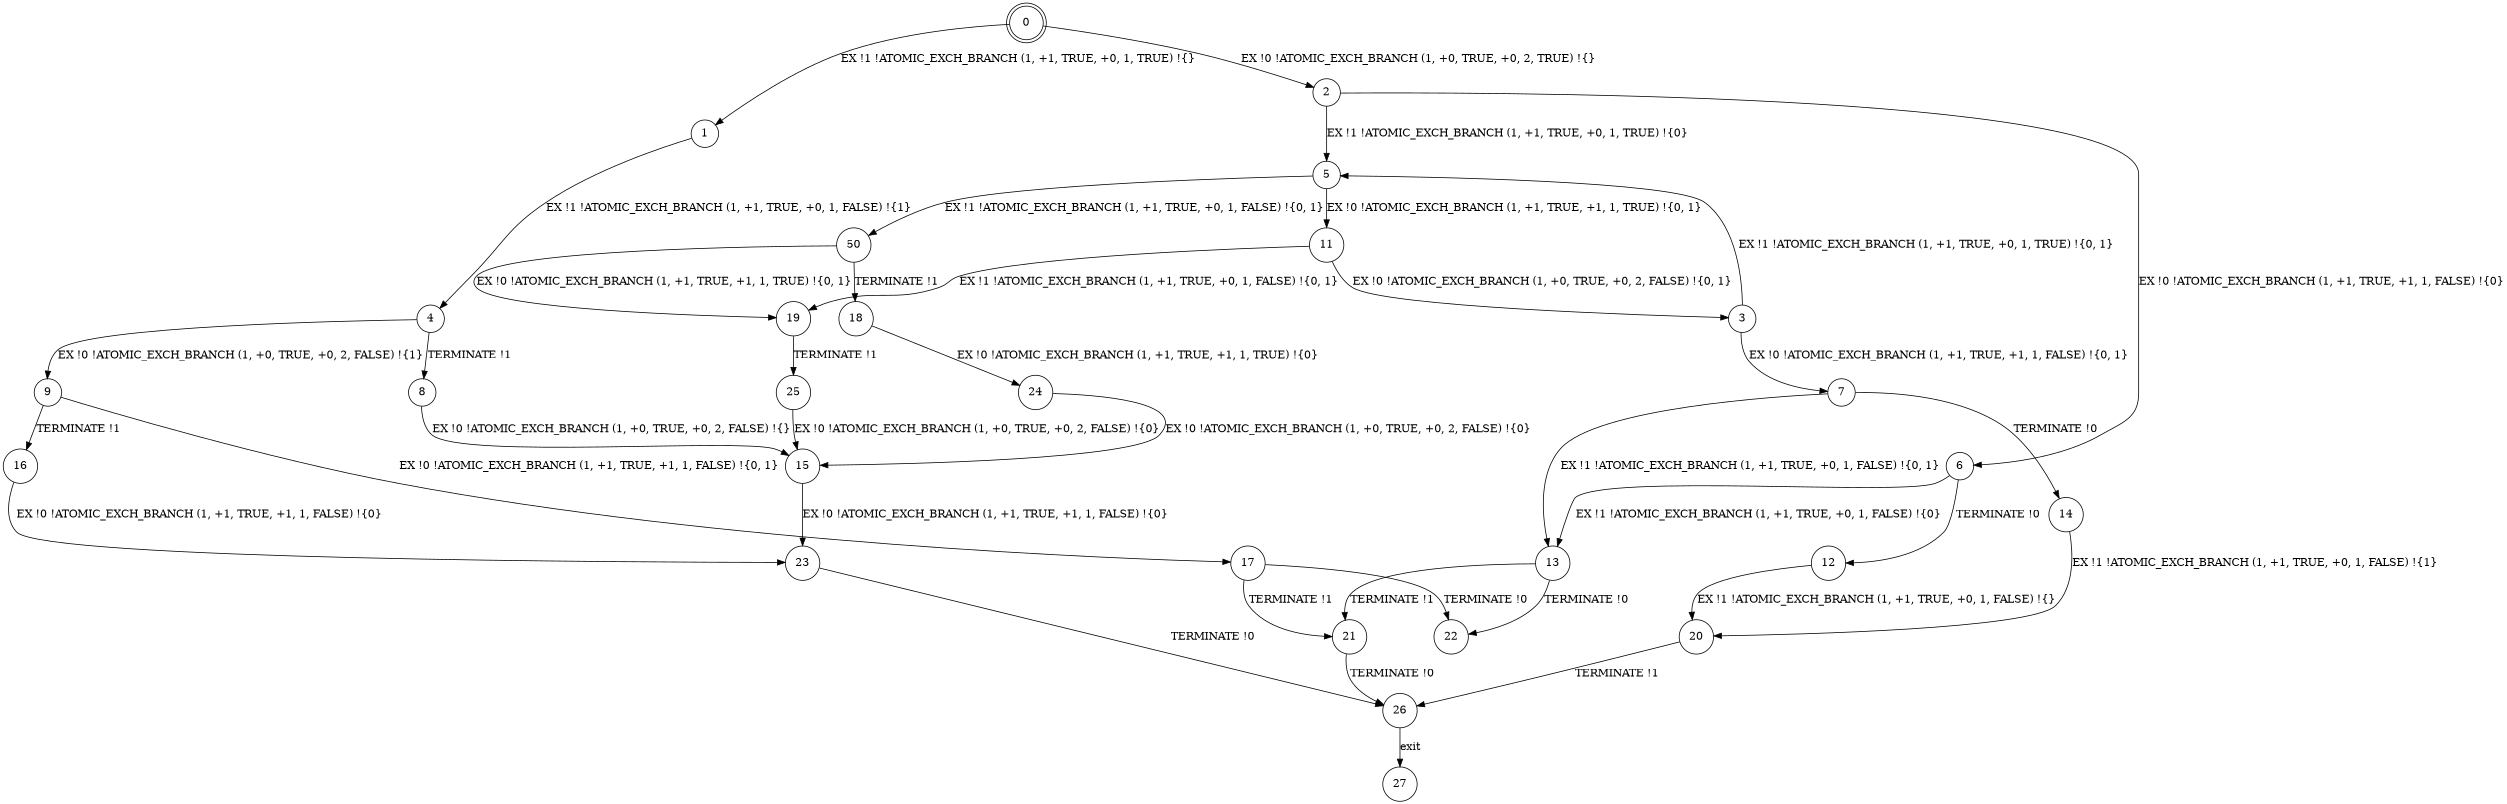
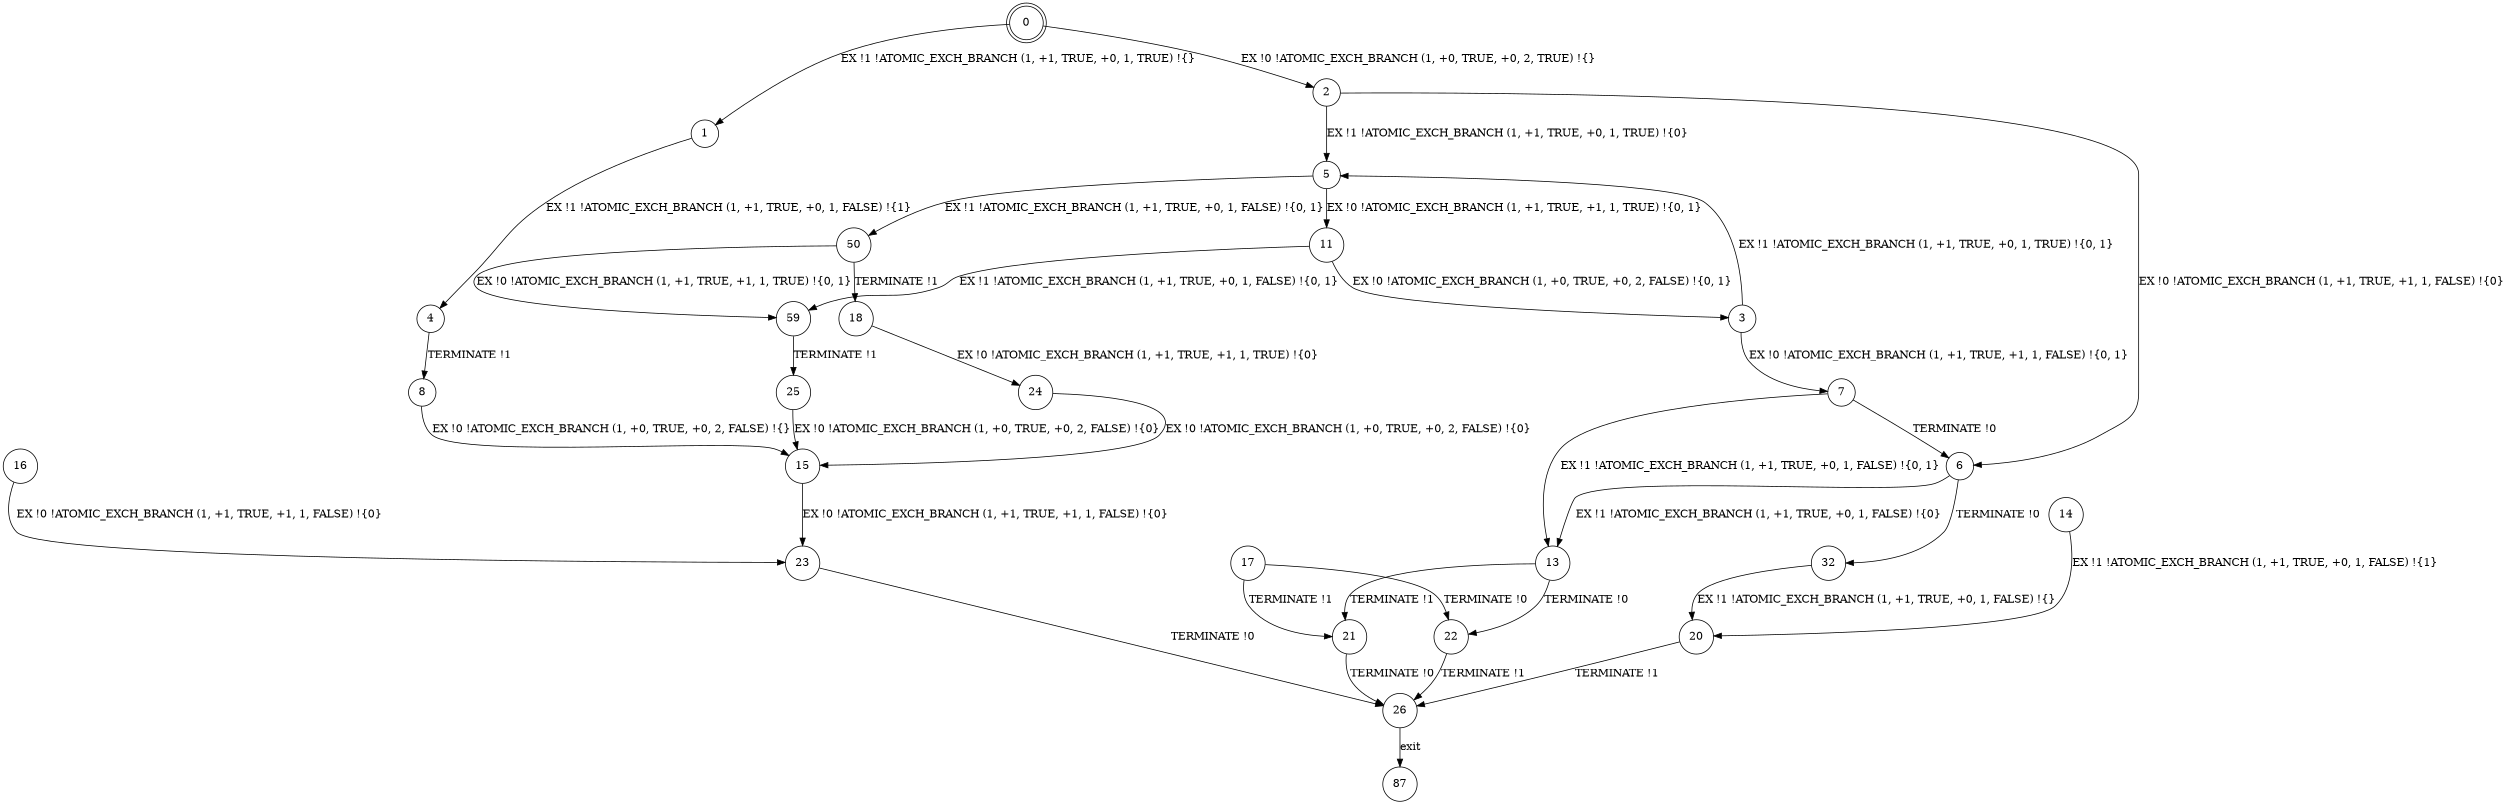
(793, 319) -> (793, 319)
(48, 392) -> none
(1972, 410) -> (1898, 426)
(1829, 563) -> (1829, 563)
none -> (1436, 676)
(1400, 784) -> (1400, 784)
